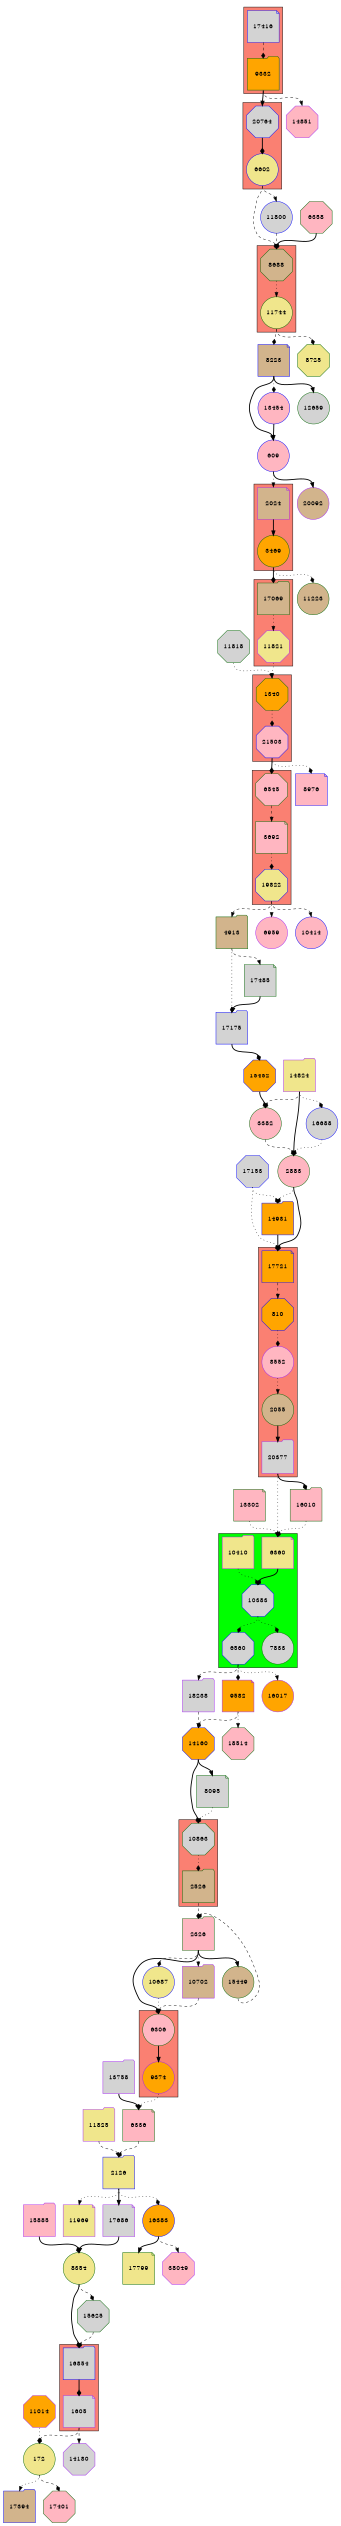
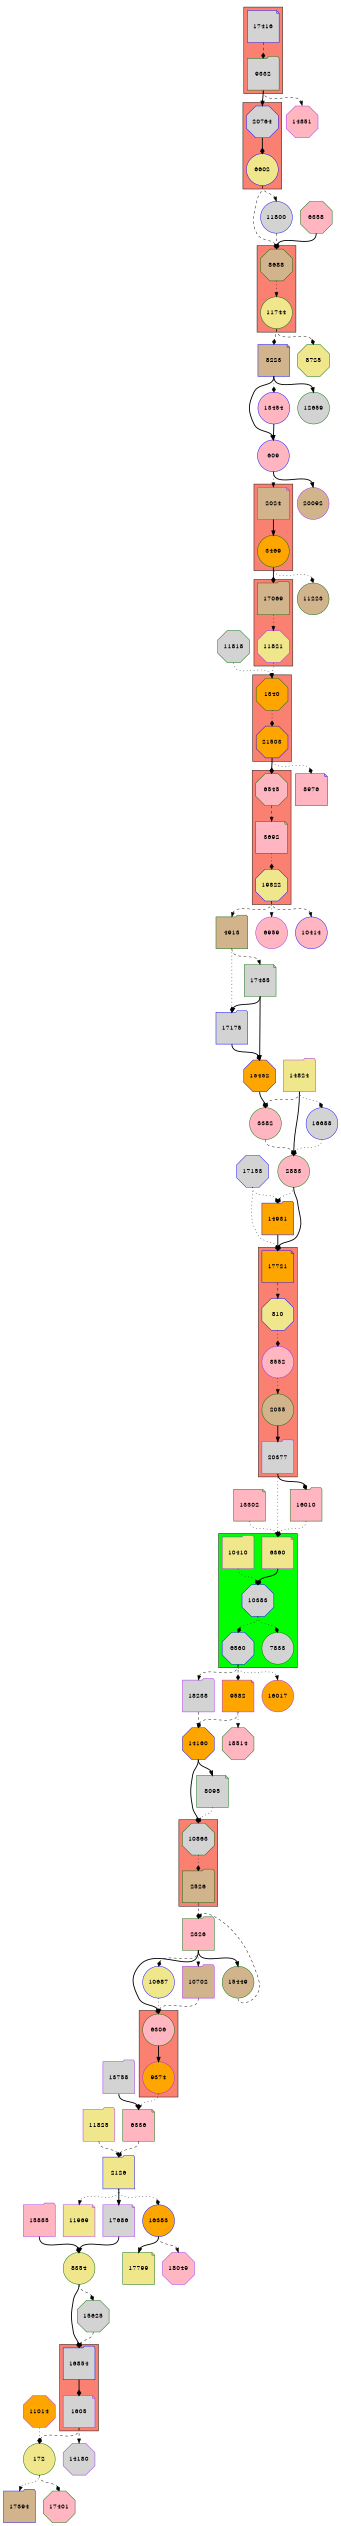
(263, 74) -> (263, 74)
(272, 742) -> (272, 742)
none -> (260, 1026)
(278, 1314) -> (278, 1314)
(178, 2268) -> (178, 2268)
